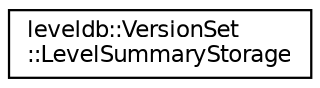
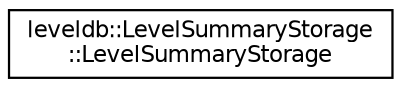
(160, 44) -> (201, 44)
